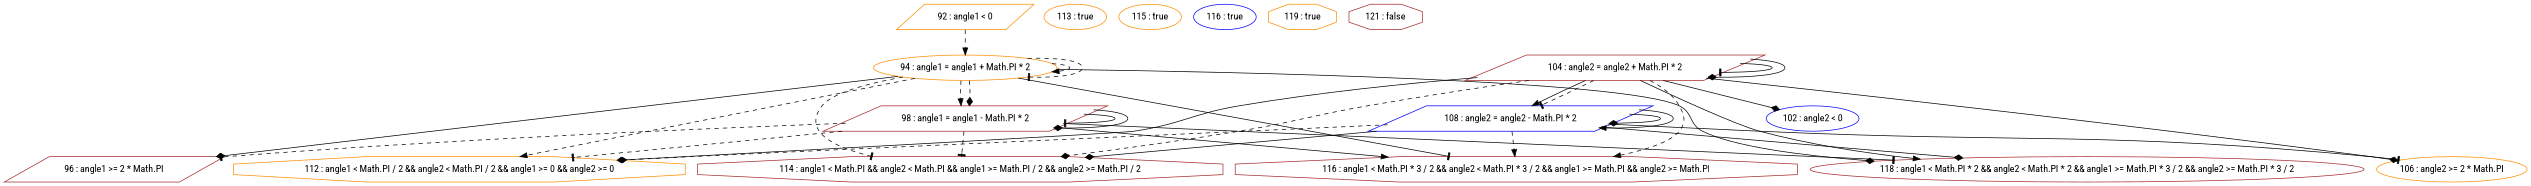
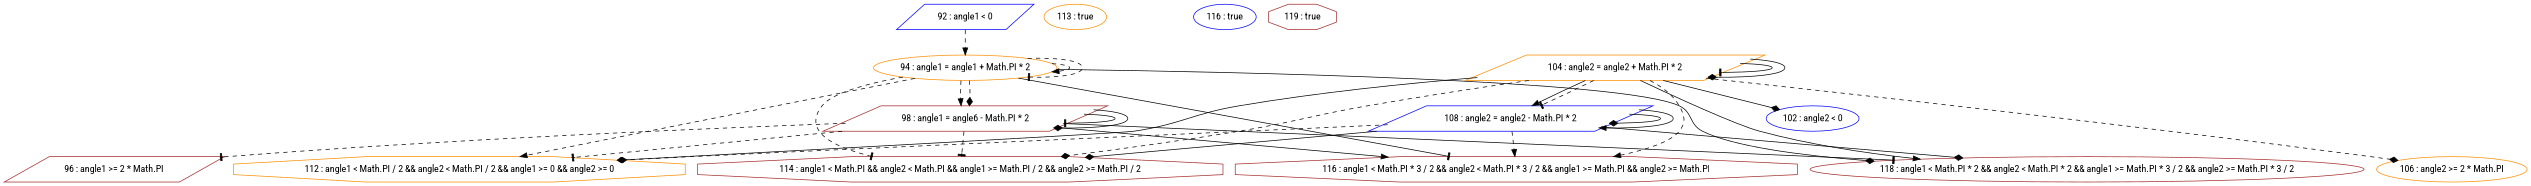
(965, 17) -> (965, 17)
(1150, 17) -> none
(1303, 17) -> (1303, 17)
(1386, 17) -> none
(1615, 68) -> (1615, 68)
(562, 116) -> none
(2048, 117) -> (2048, 117)
(965, 119) -> (965, 119)
(2002, 138) -> none
